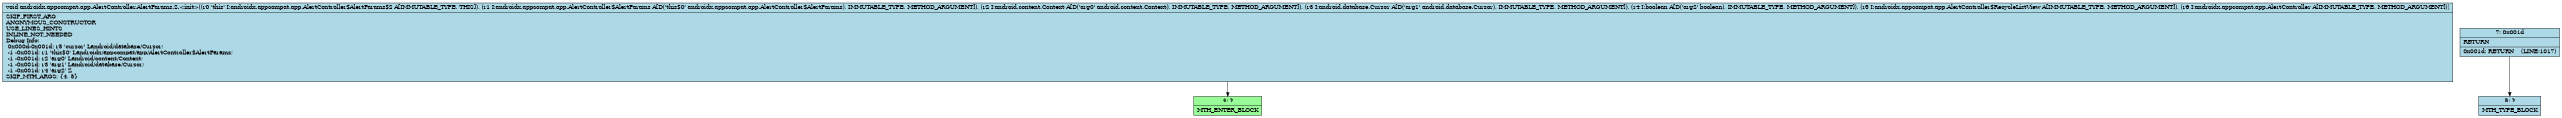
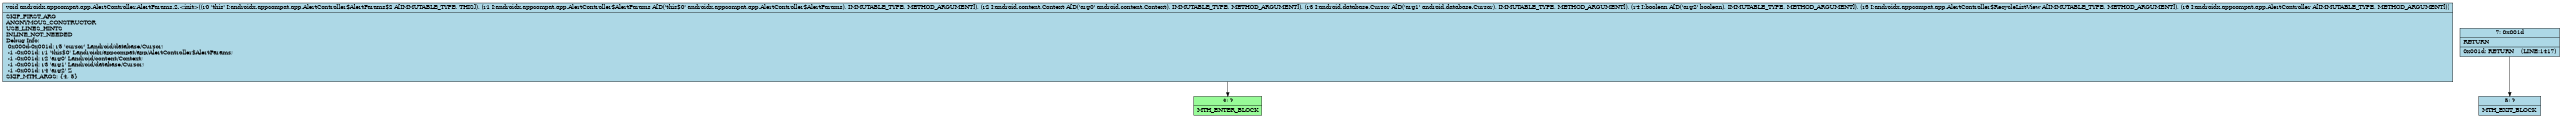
(2510, 52) -> (2510, 52)
(2510, 110) -> (2509, 110)
